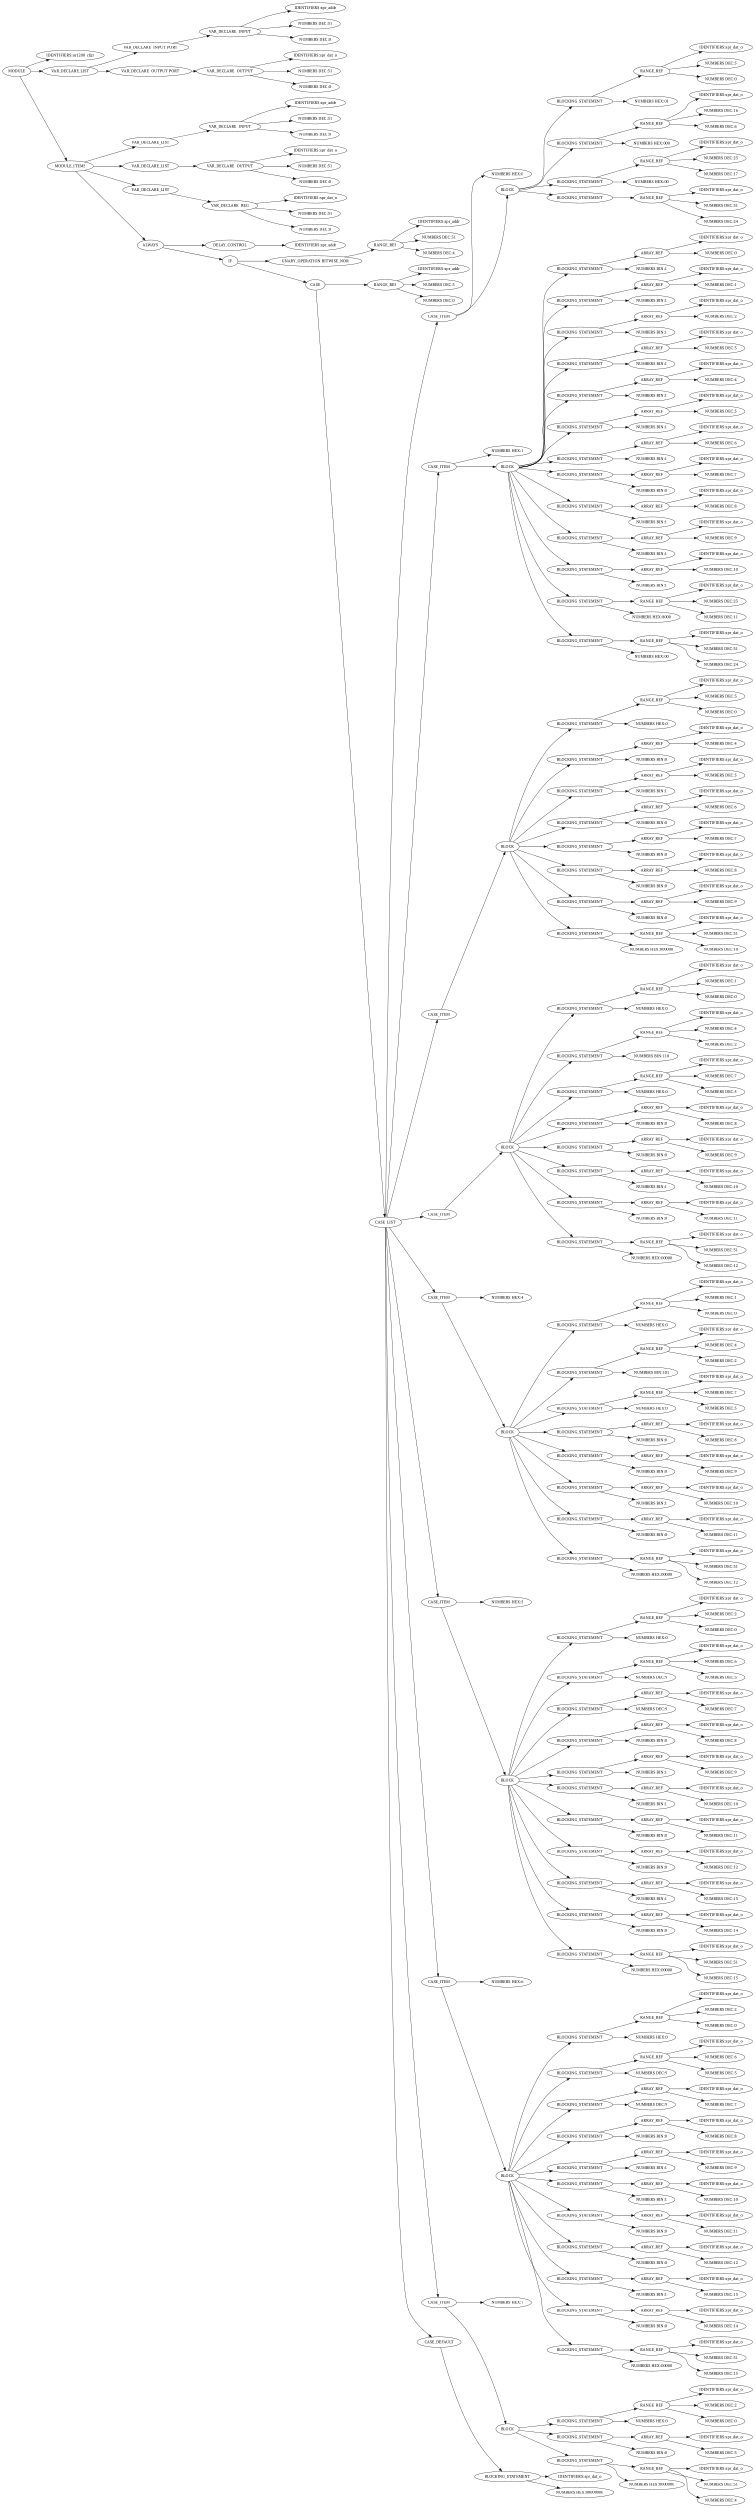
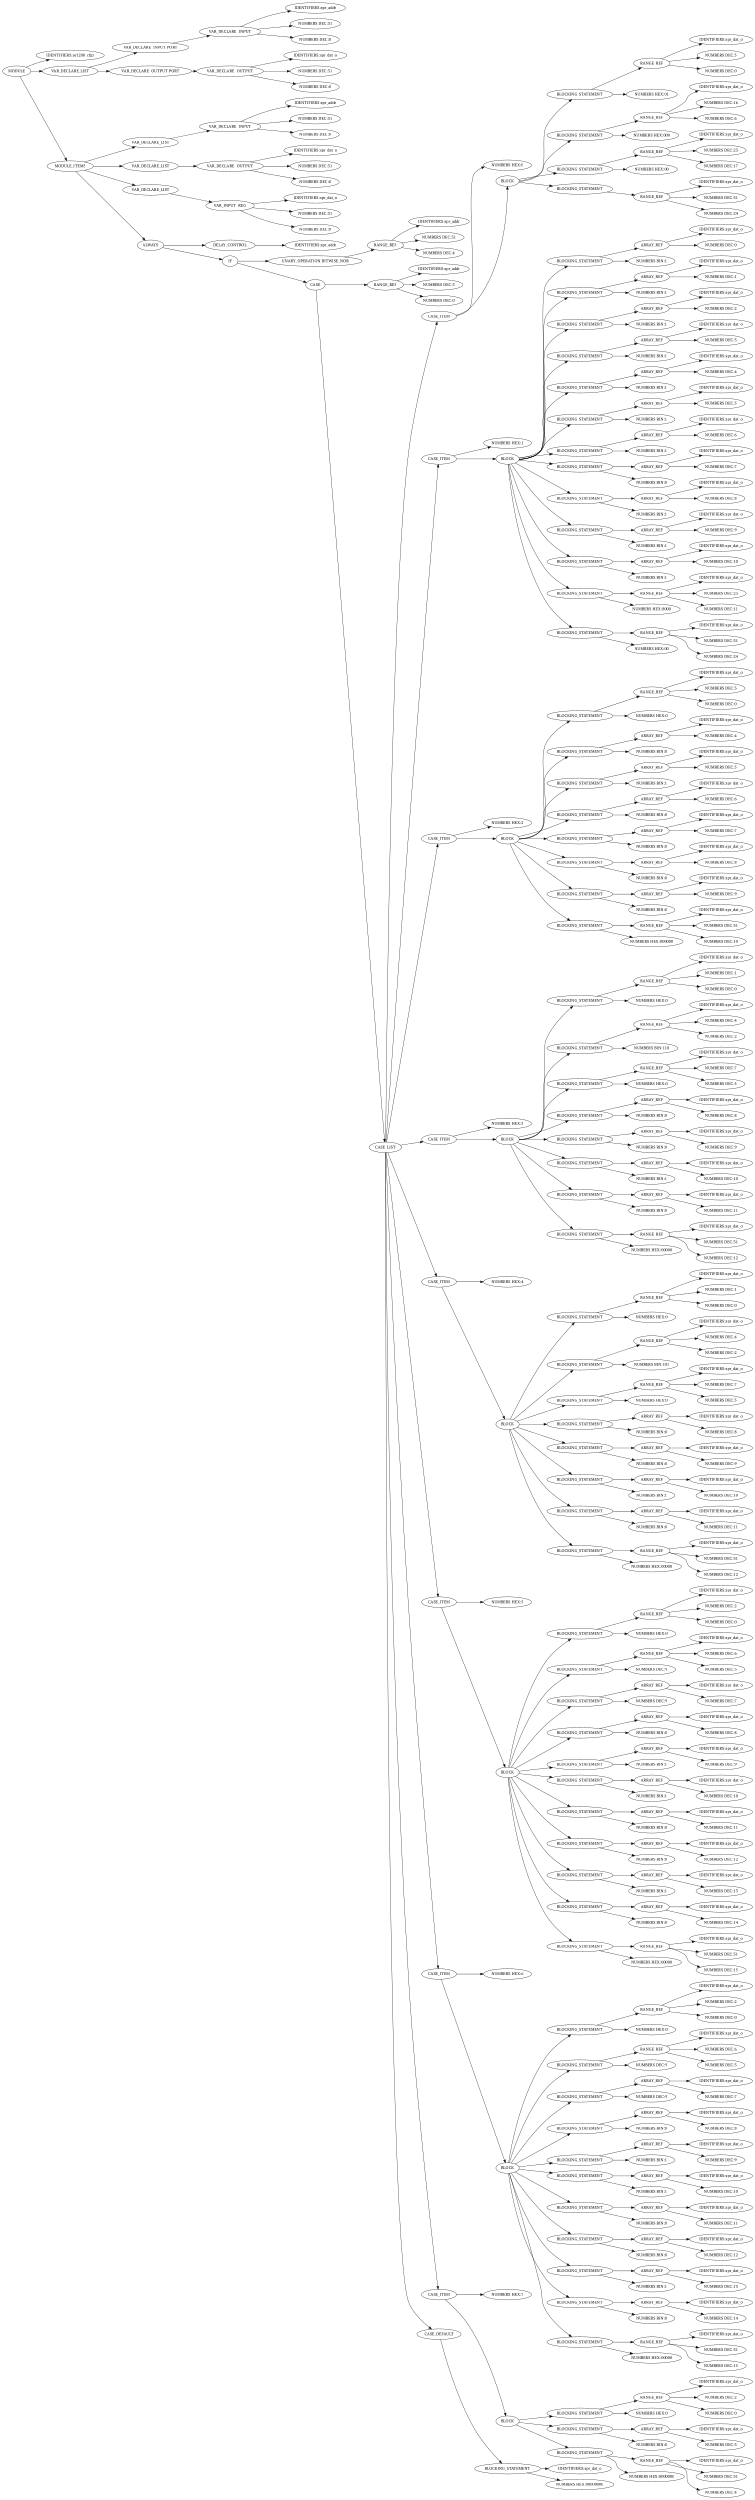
(230, 206) -> (230, 206)
none -> (508, 823)
none -> (508, 1124)
